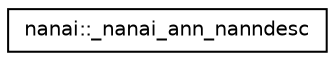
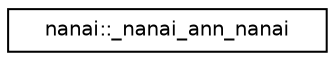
(167, 30) -> (167, 30)
